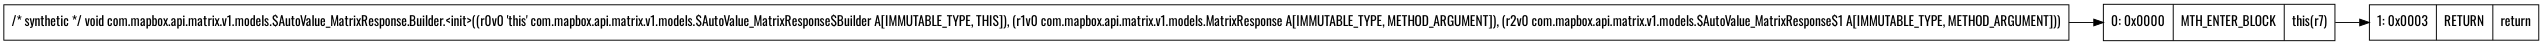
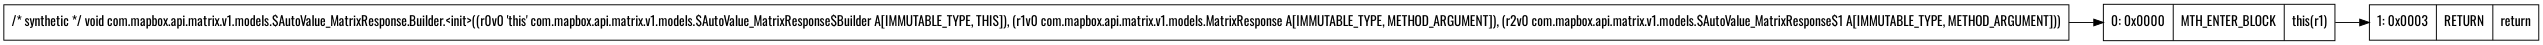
(2310, 22) -> (2310, 22)
